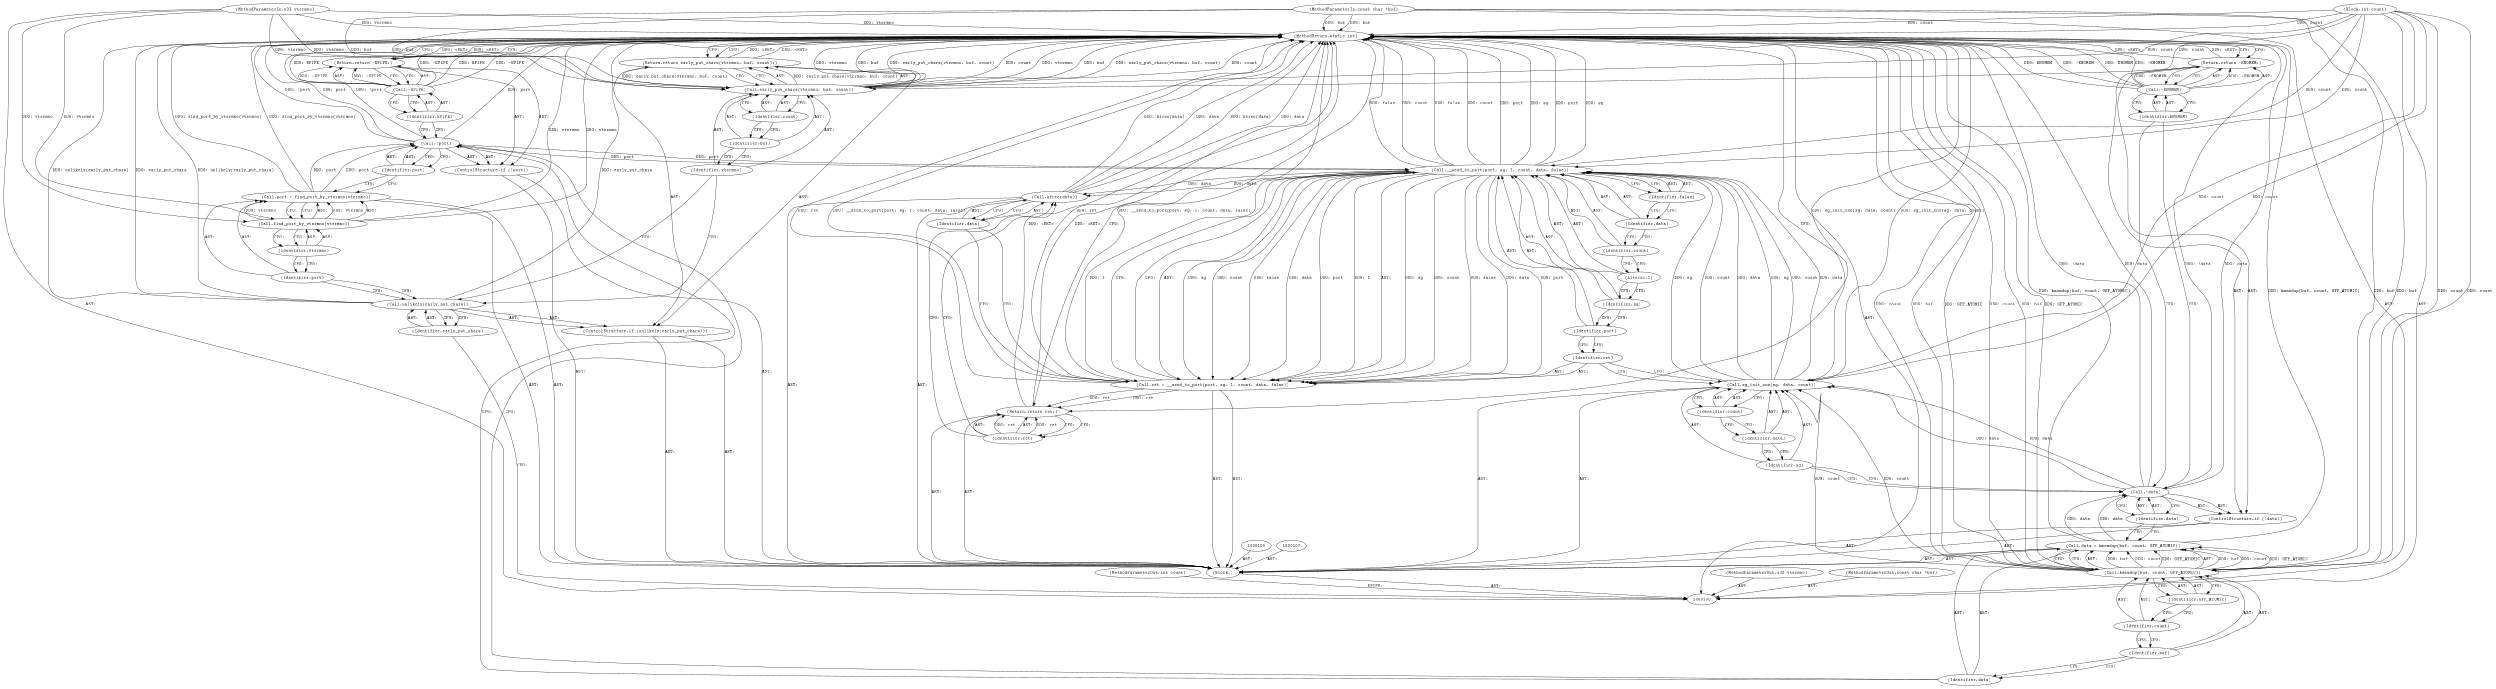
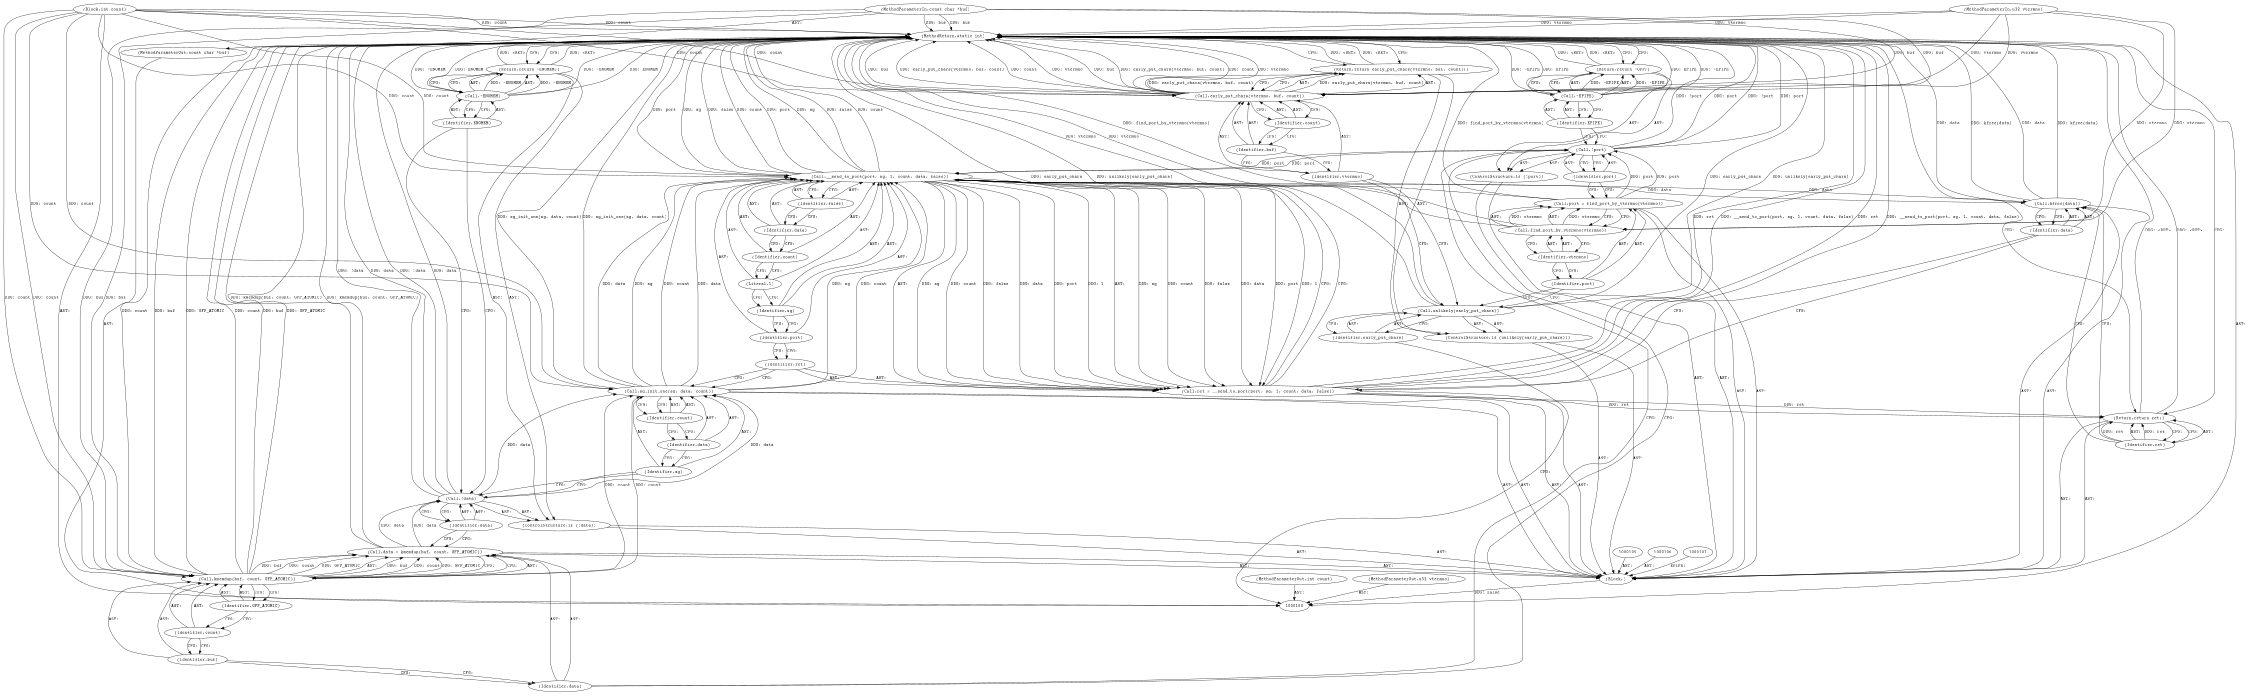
(363, 63) -> (1623, 69)
(2333, 210) -> (557, 37)
none -> (1663, 552)
(1274, 559) -> (1679, 566)
(543, 585) -> none
(1377, 586) -> (1301, 592)
(1497, 586) -> (1487, 592)
